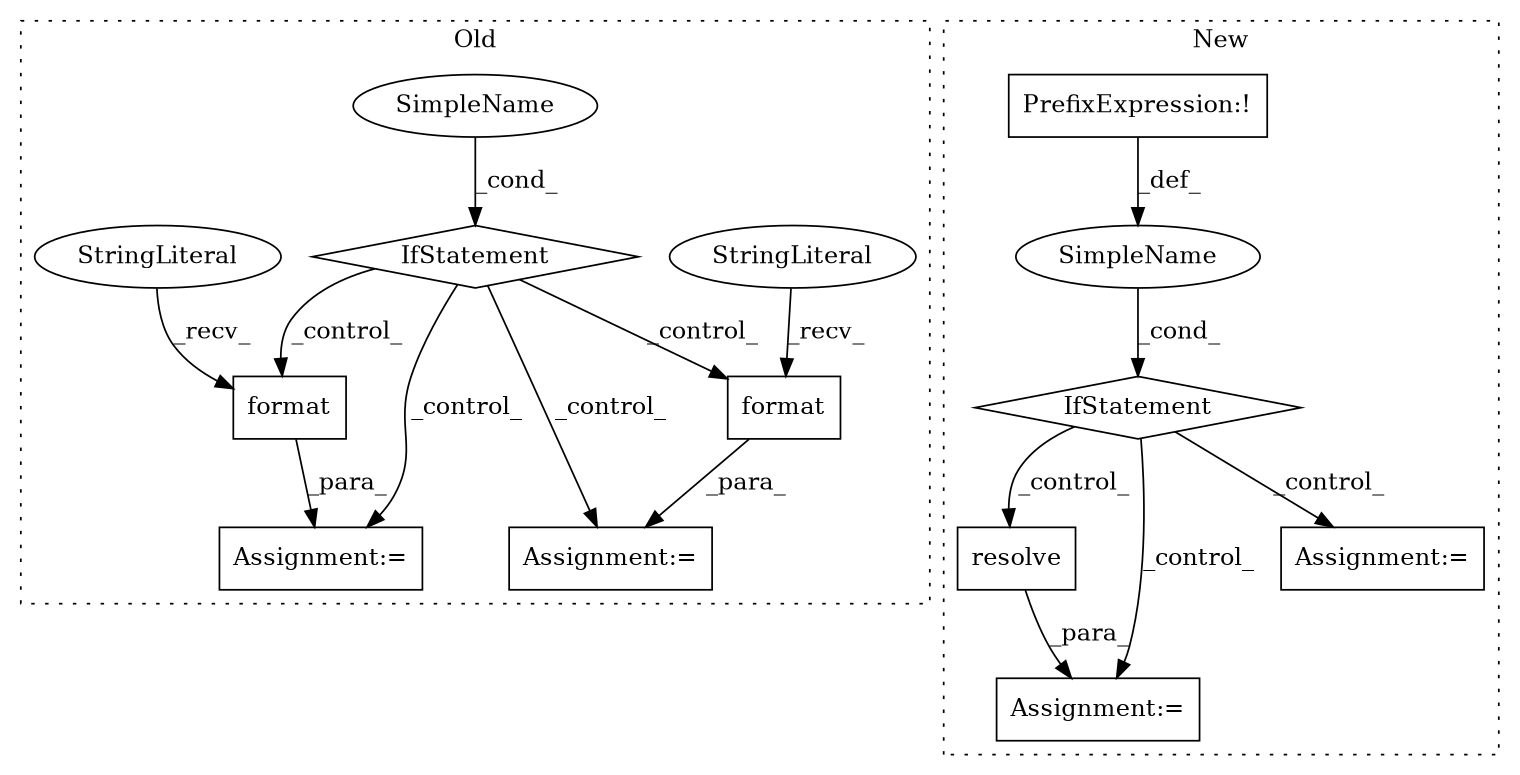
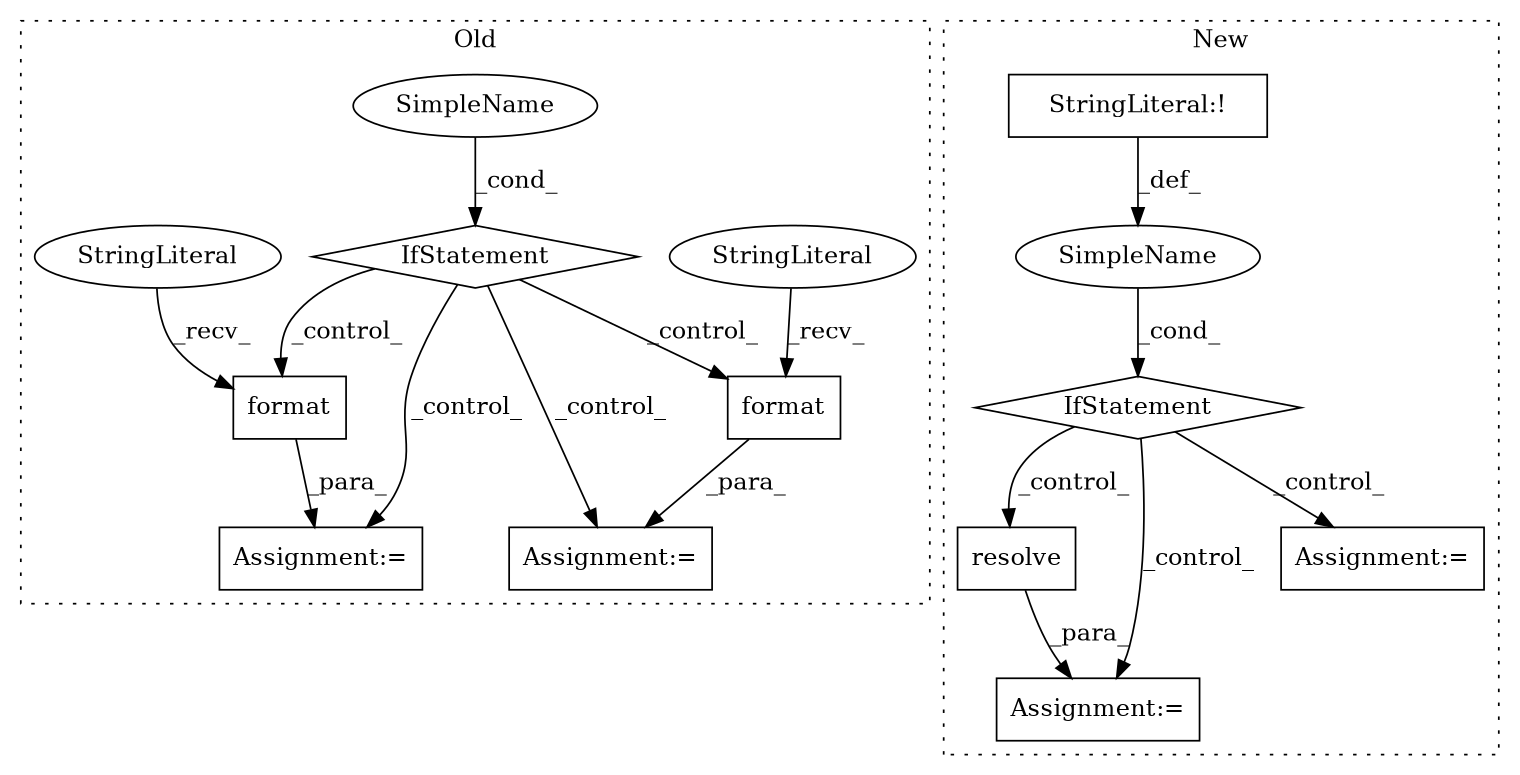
(1138, 106) -> (1138, 106)
